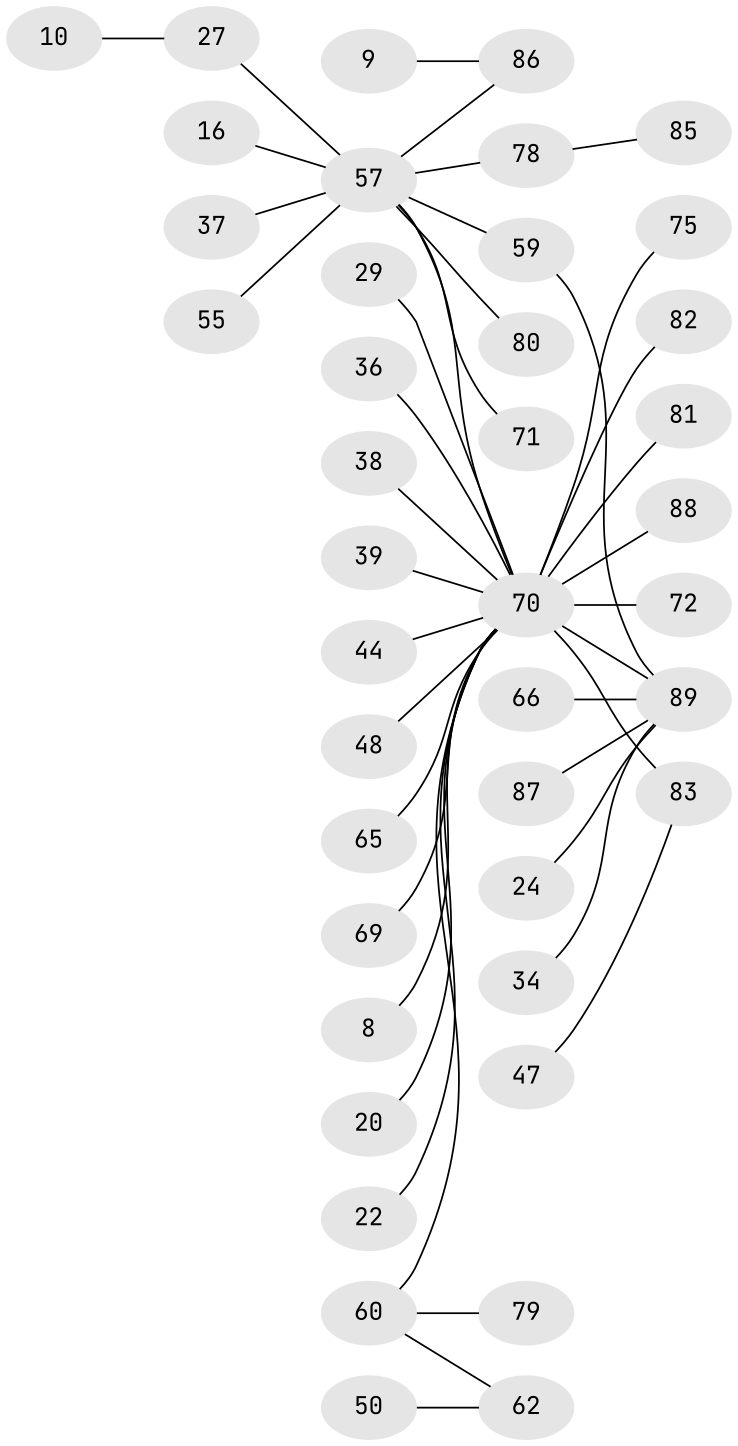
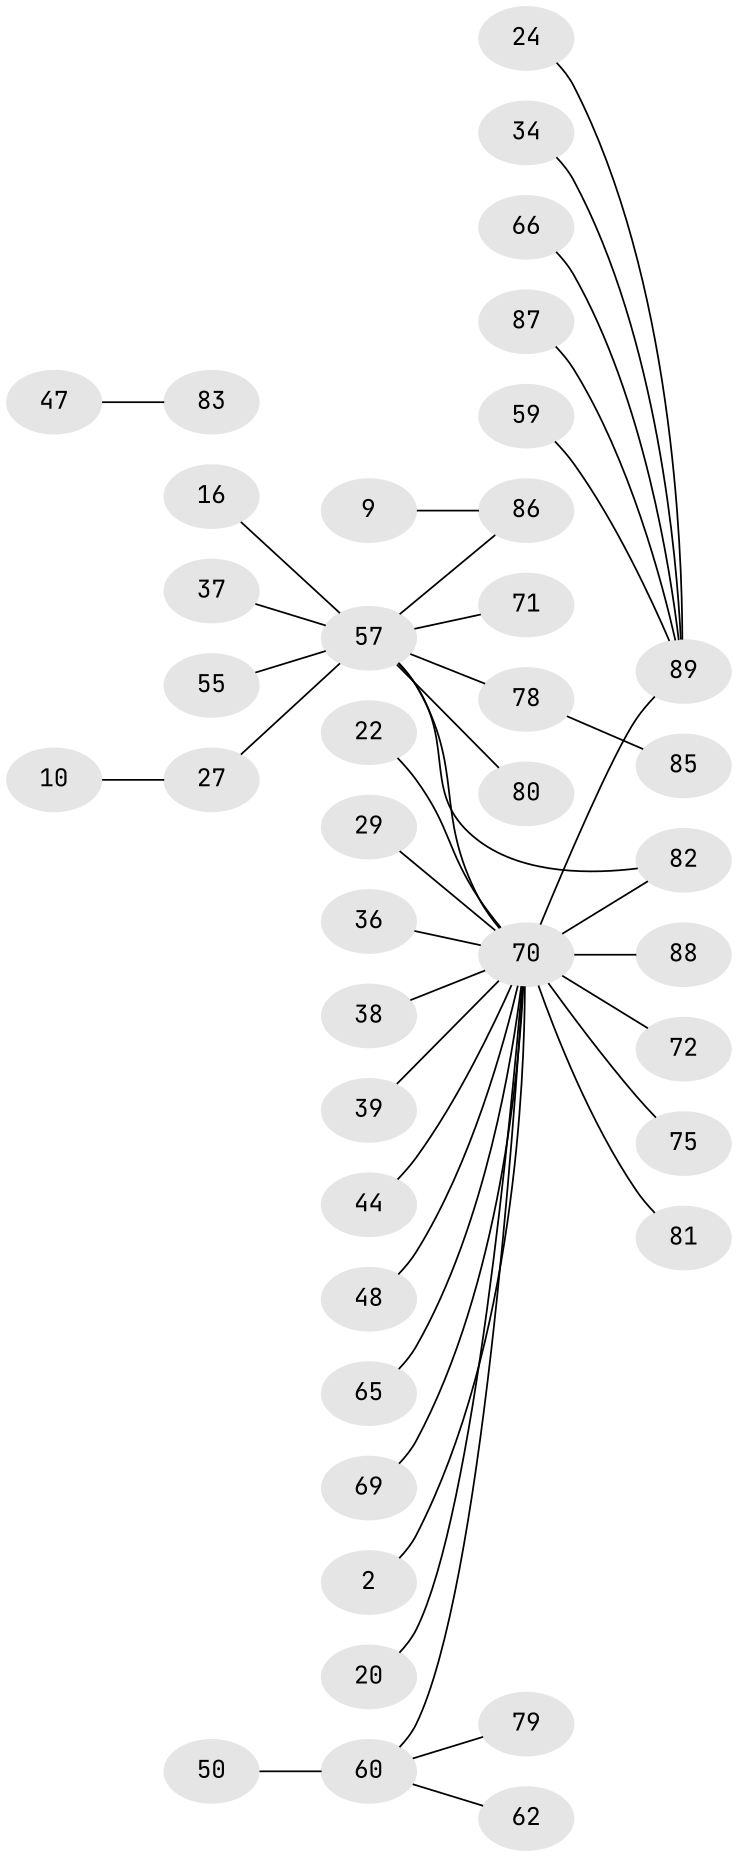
(448, 215) -> (466, 829)
(599, 688) -> none
(369, 1030) -> (369, 1582)
(448, 1408) -> (291, 1771)
